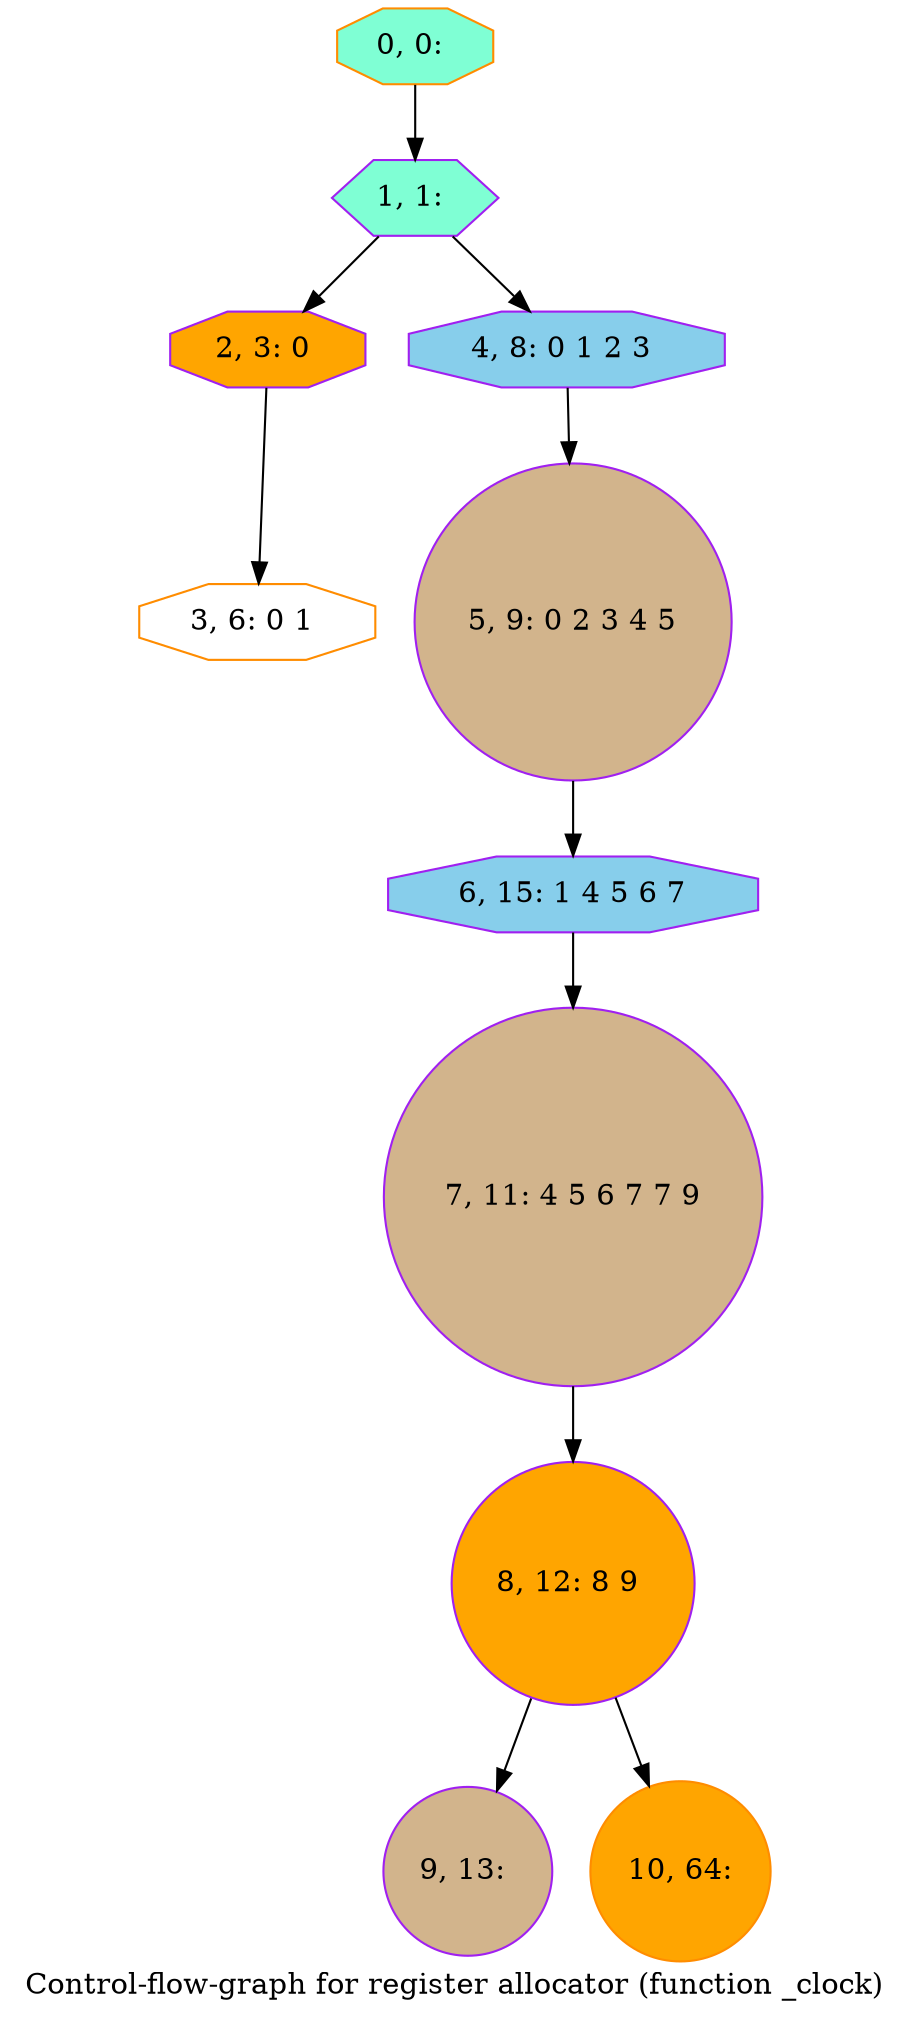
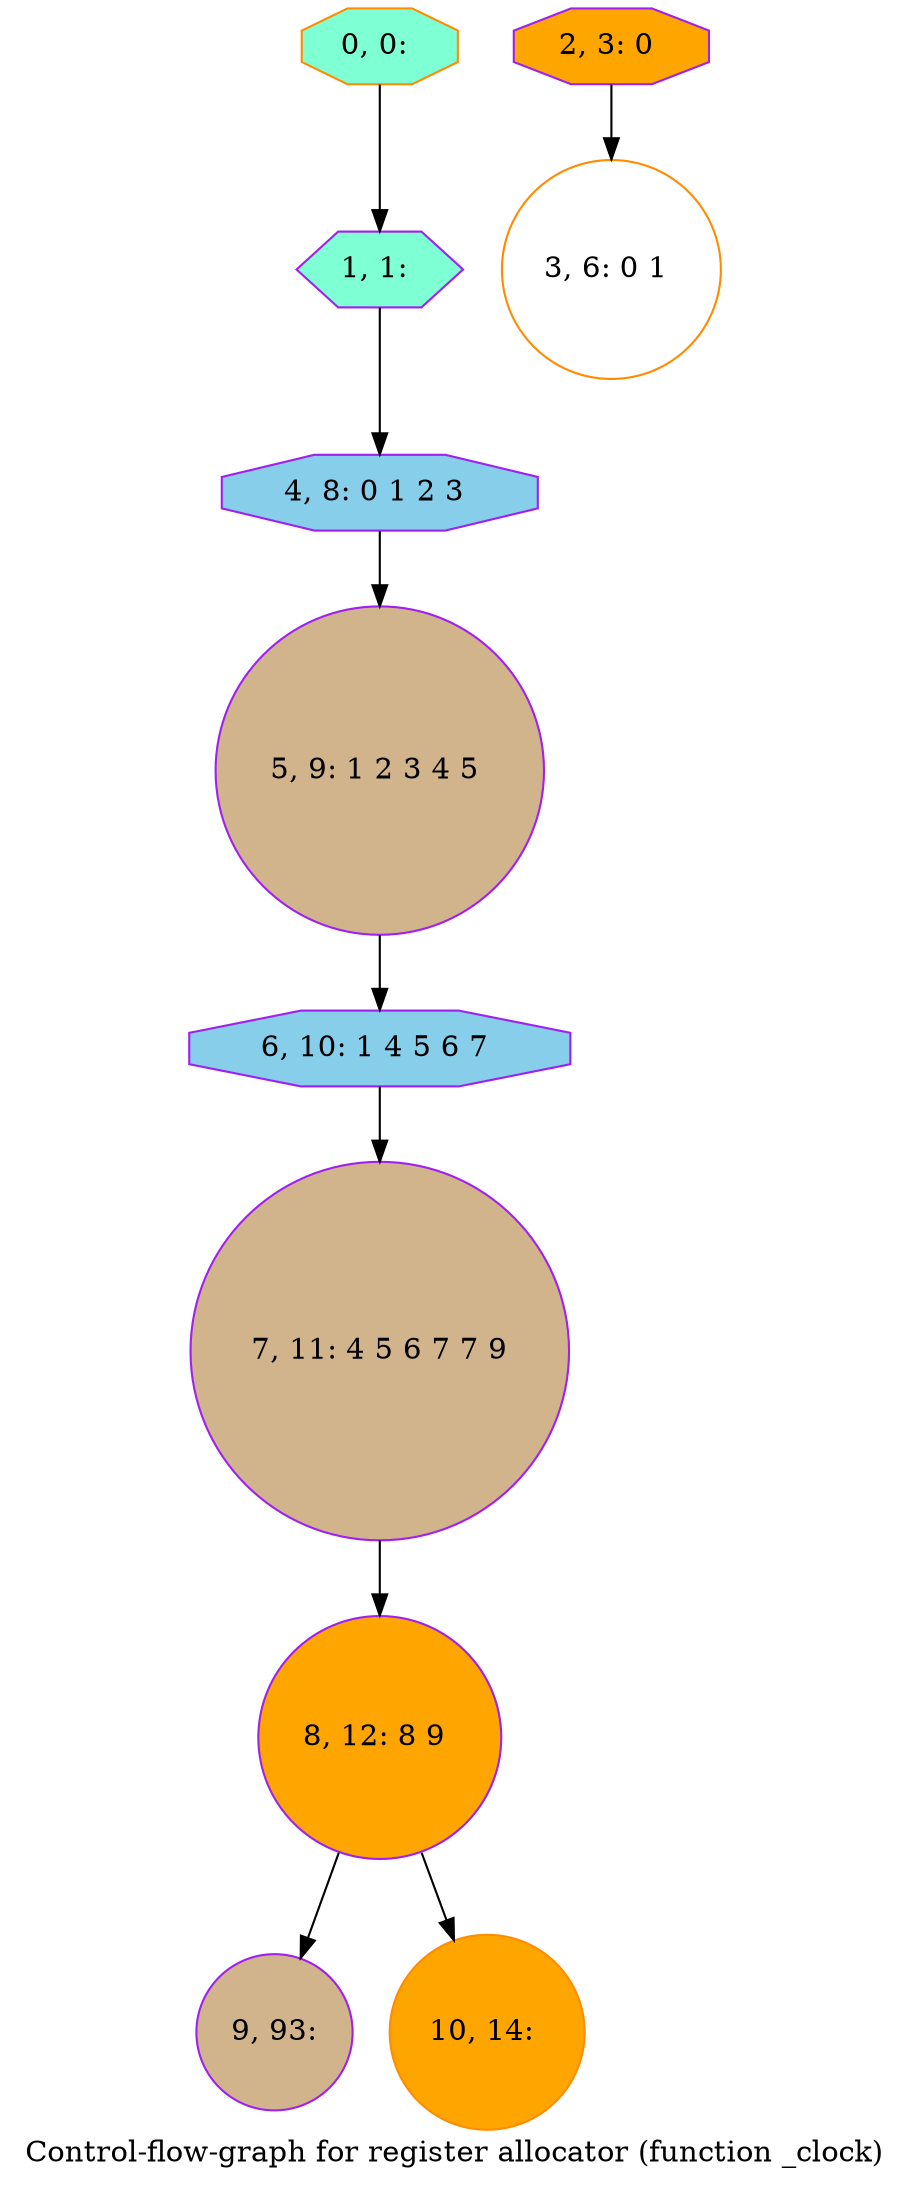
(349, 266) -> none
(257, 622) -> (611, 269)
(573, 622) -> (380, 771)
(573, 894) -> (380, 1048)
(468, 1871) -> (275, 2032)
(680, 1871) -> (487, 2032)
